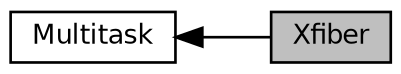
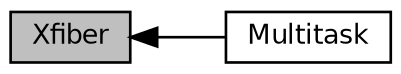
(237, 37) -> (191, 37)
